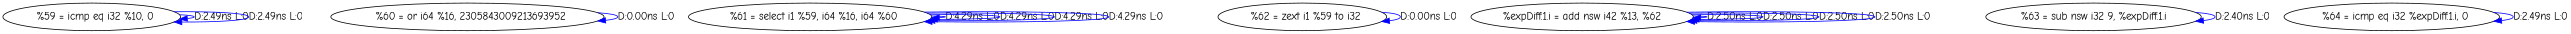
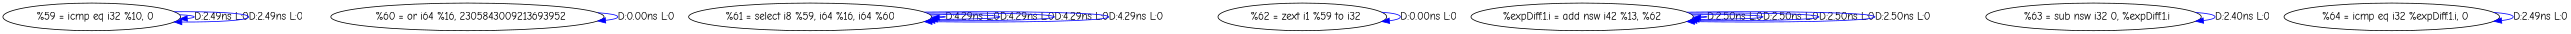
(810, 17) -> (810, 17)
(2094, 17) -> (2094, 17)
